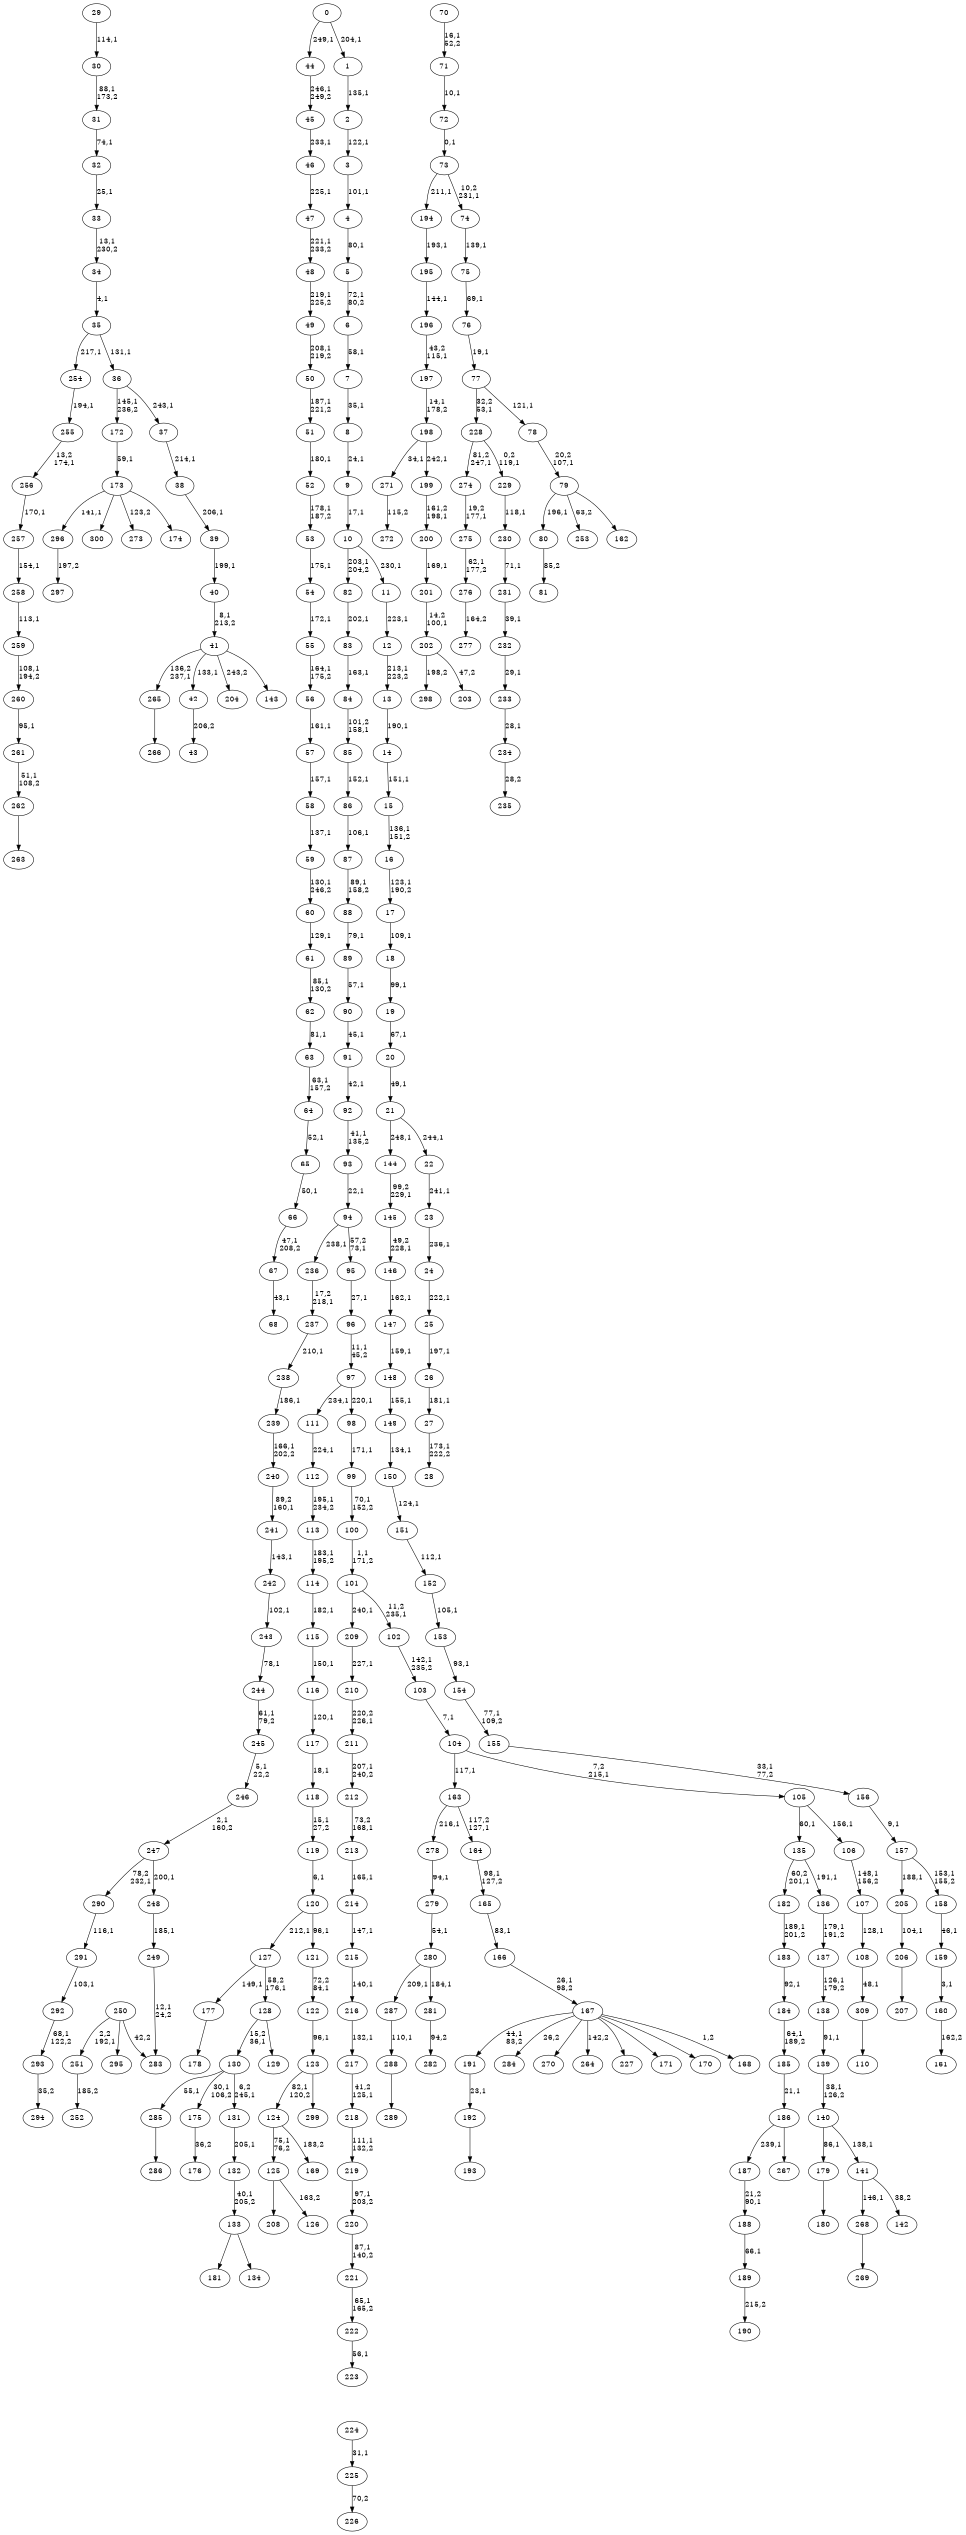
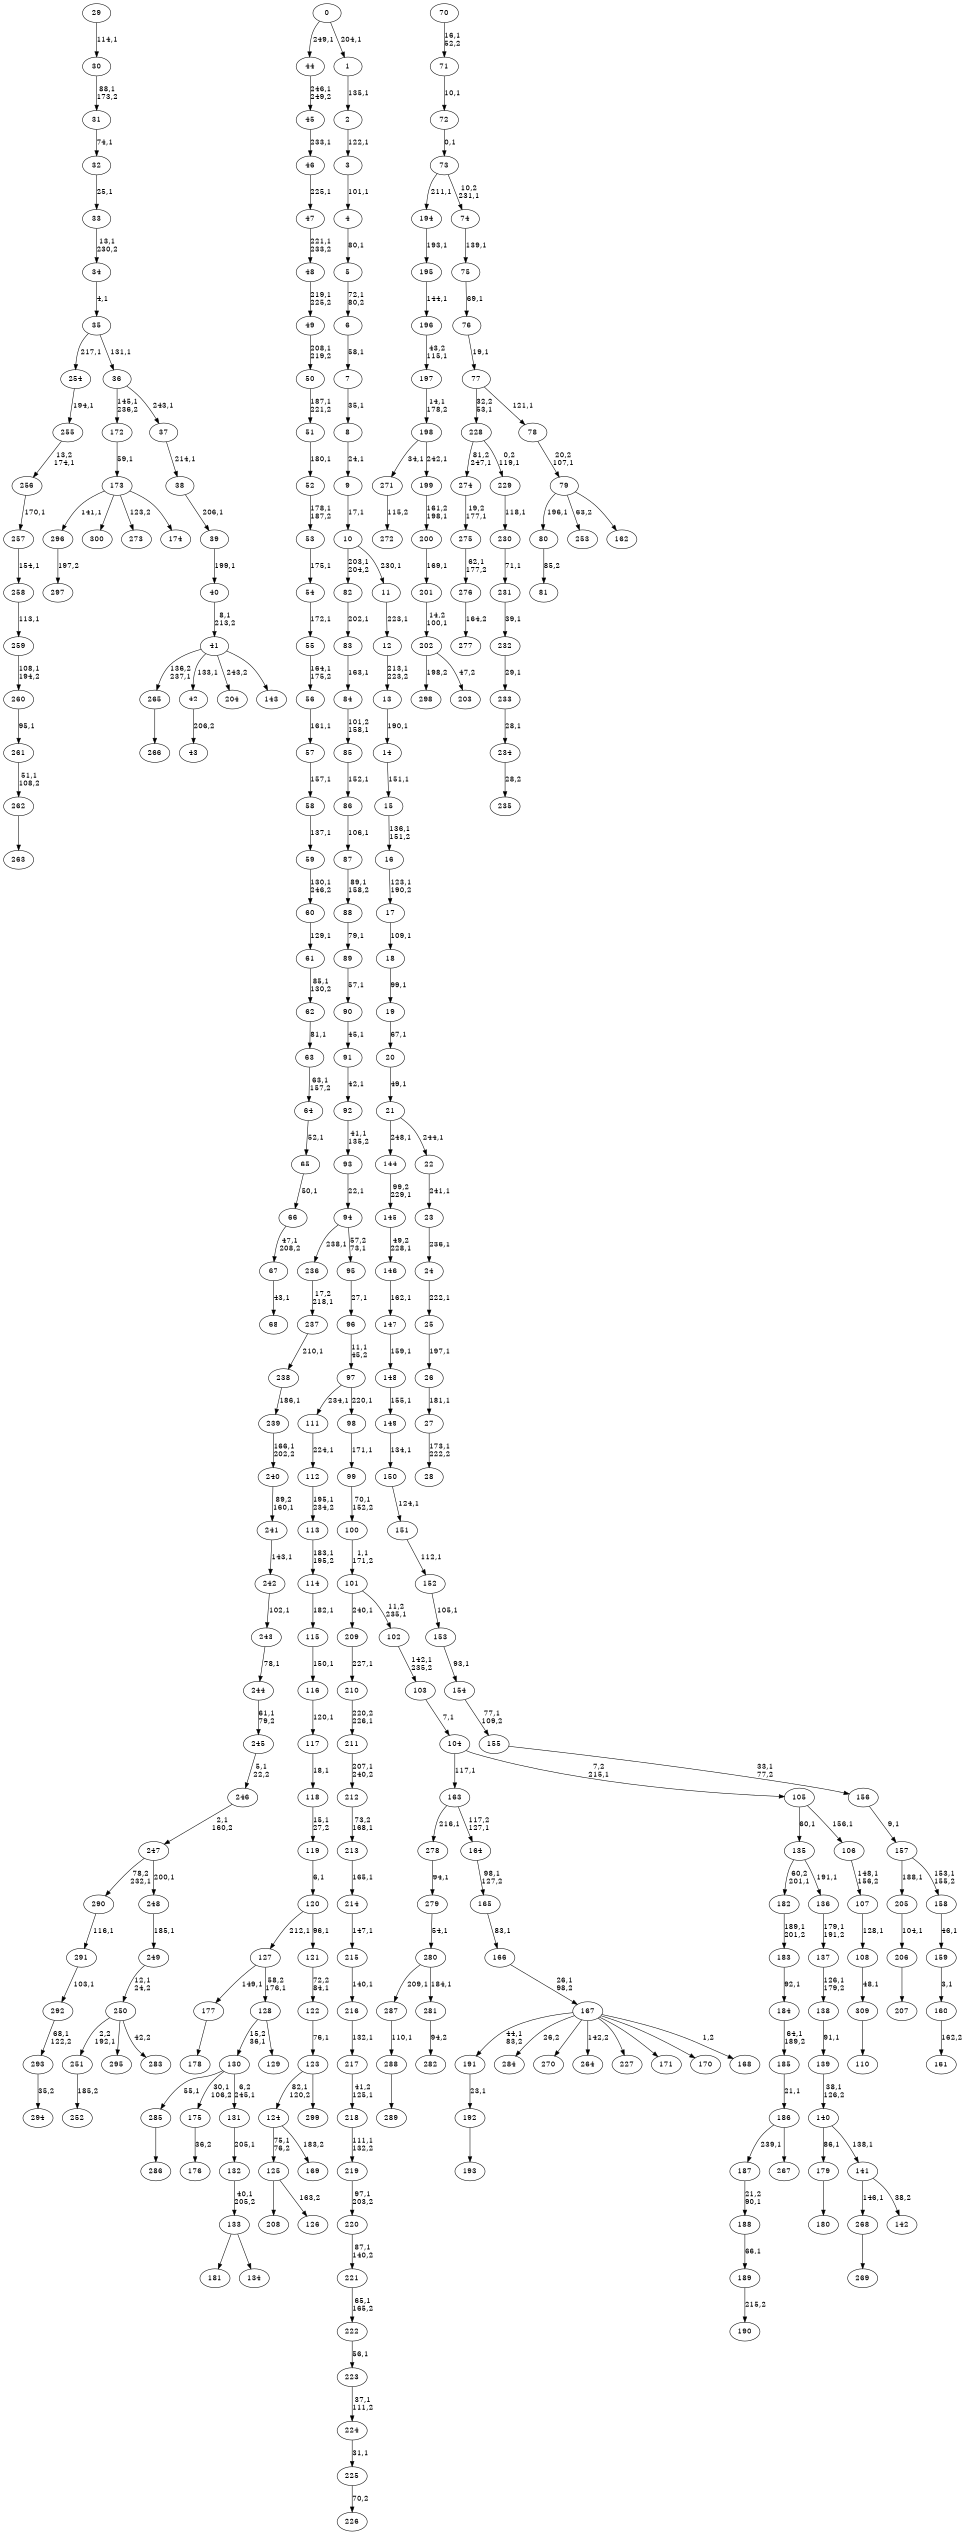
(155, 2009) -> (132, 1980)
(321, 2038) -> (321, 2038)
none -> (352, 2401)
